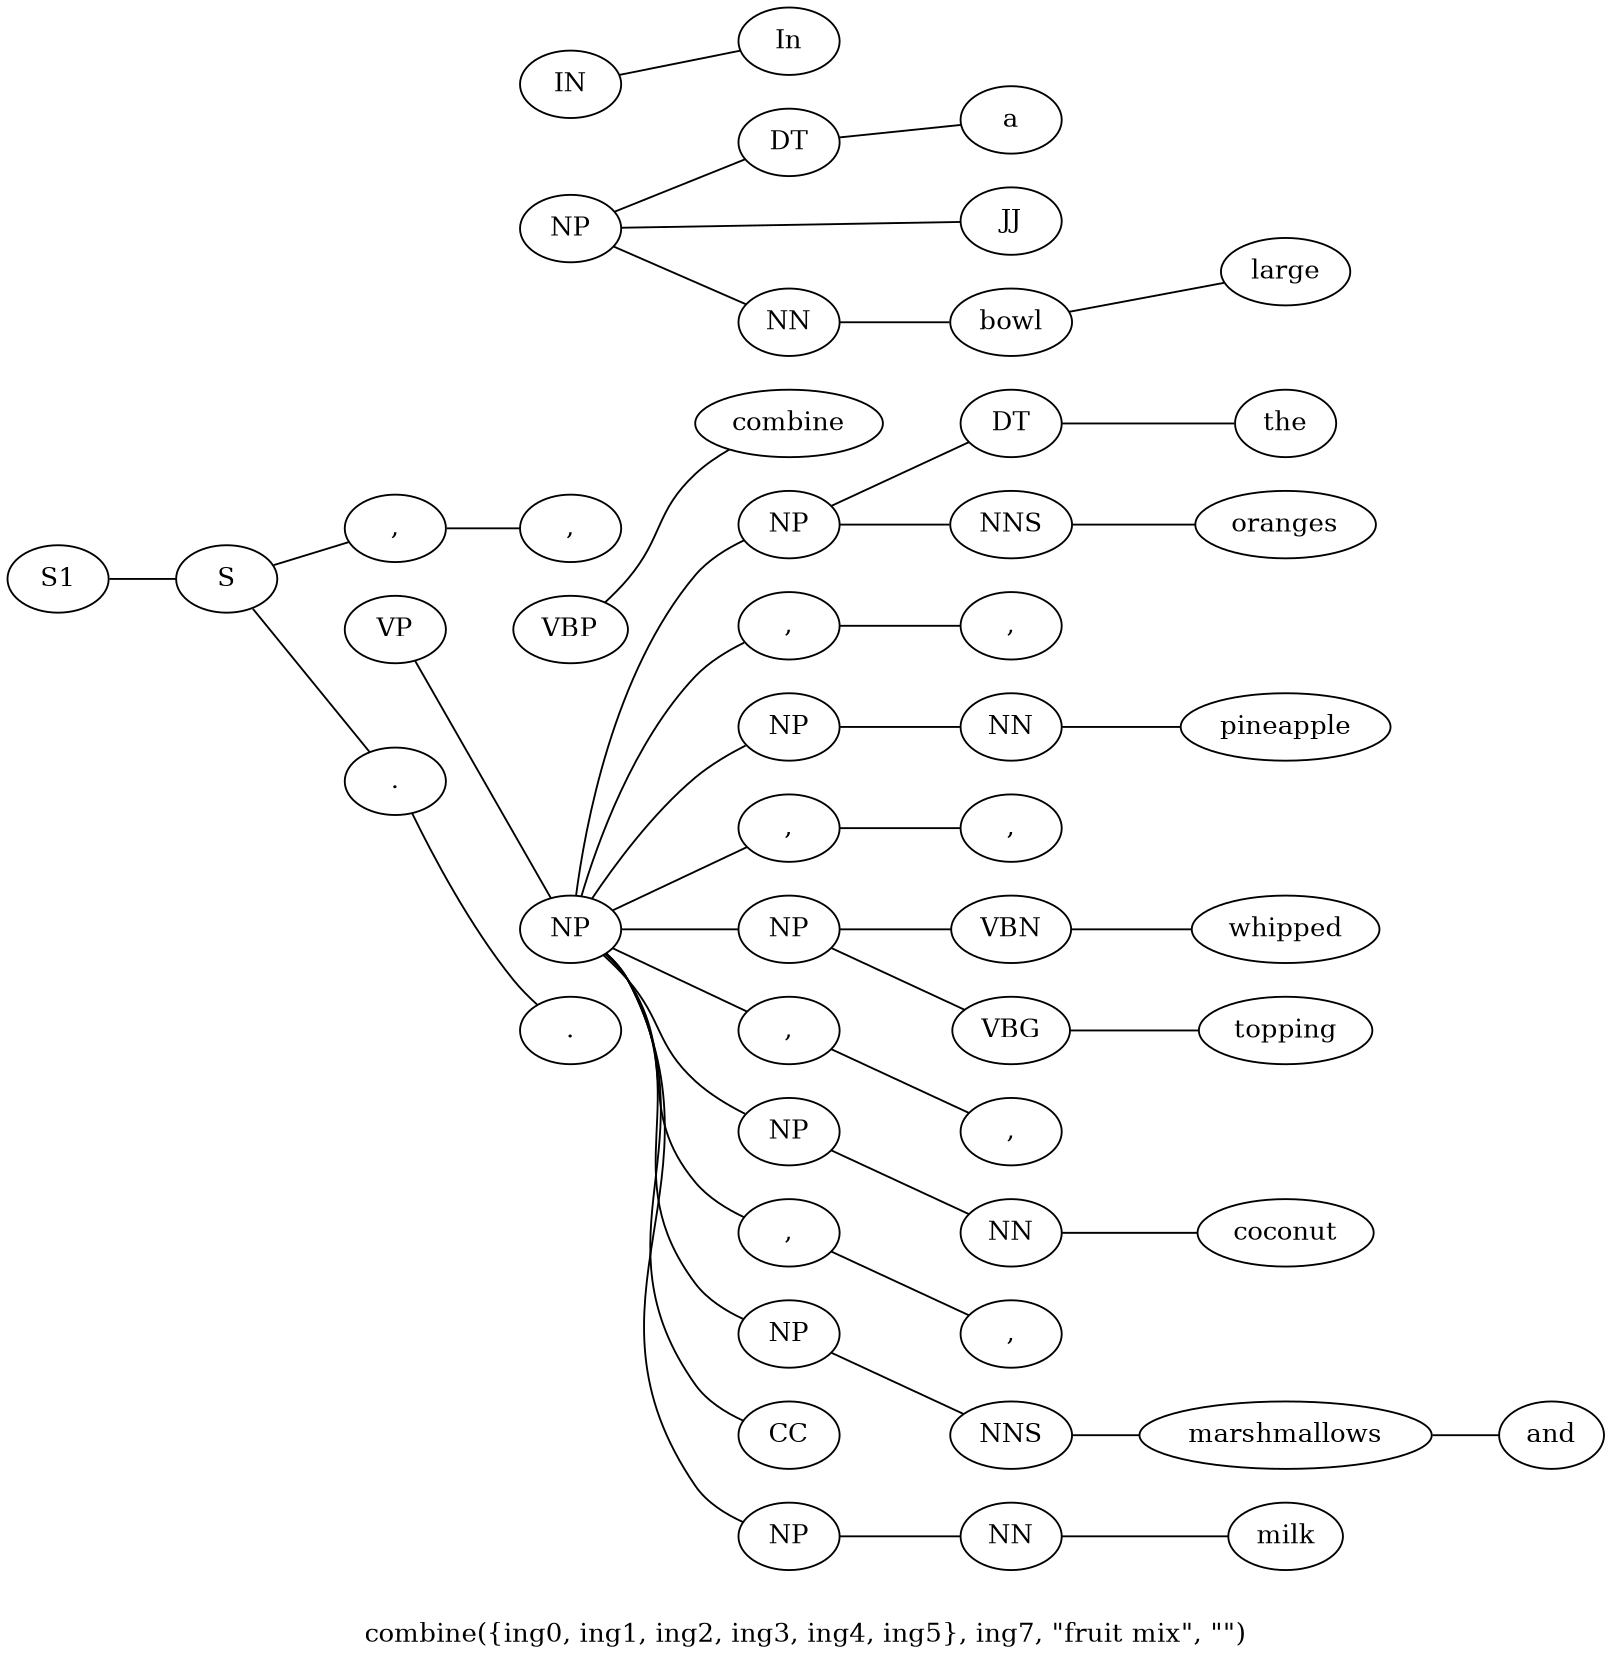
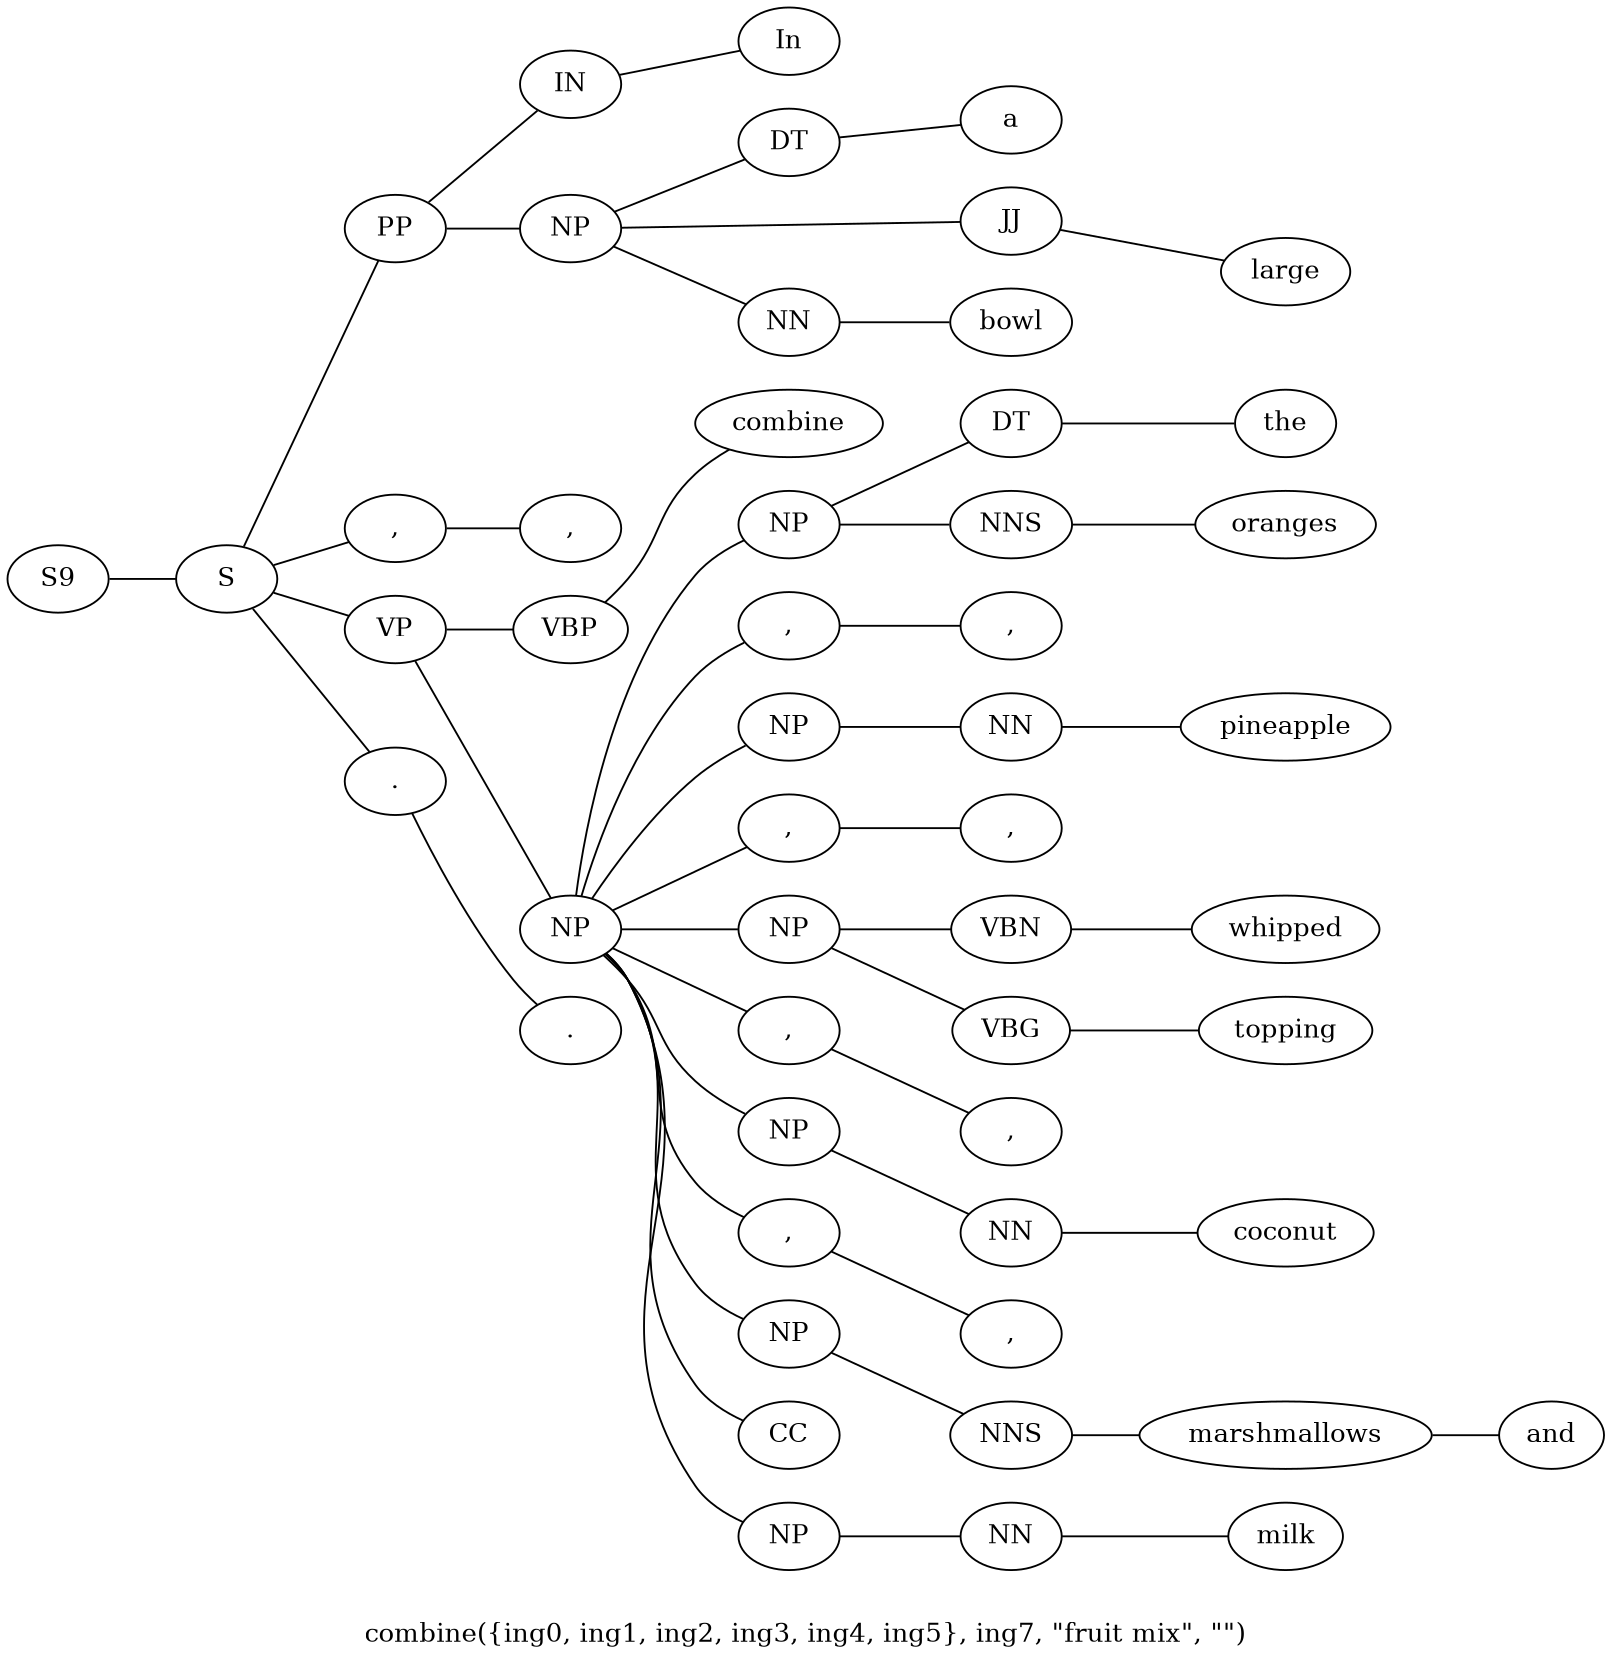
none -> (395, 229)
(1147, 297) -> (1142, 245)
(58, 579) -> (58, 579)
none -> (311, 604)
none -> (480, 630)
